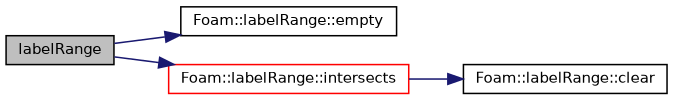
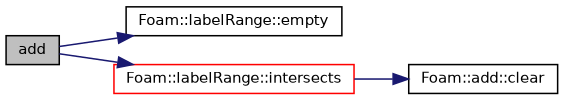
(60, 50) -> (33, 50)
(565, 79) -> (483, 79)
